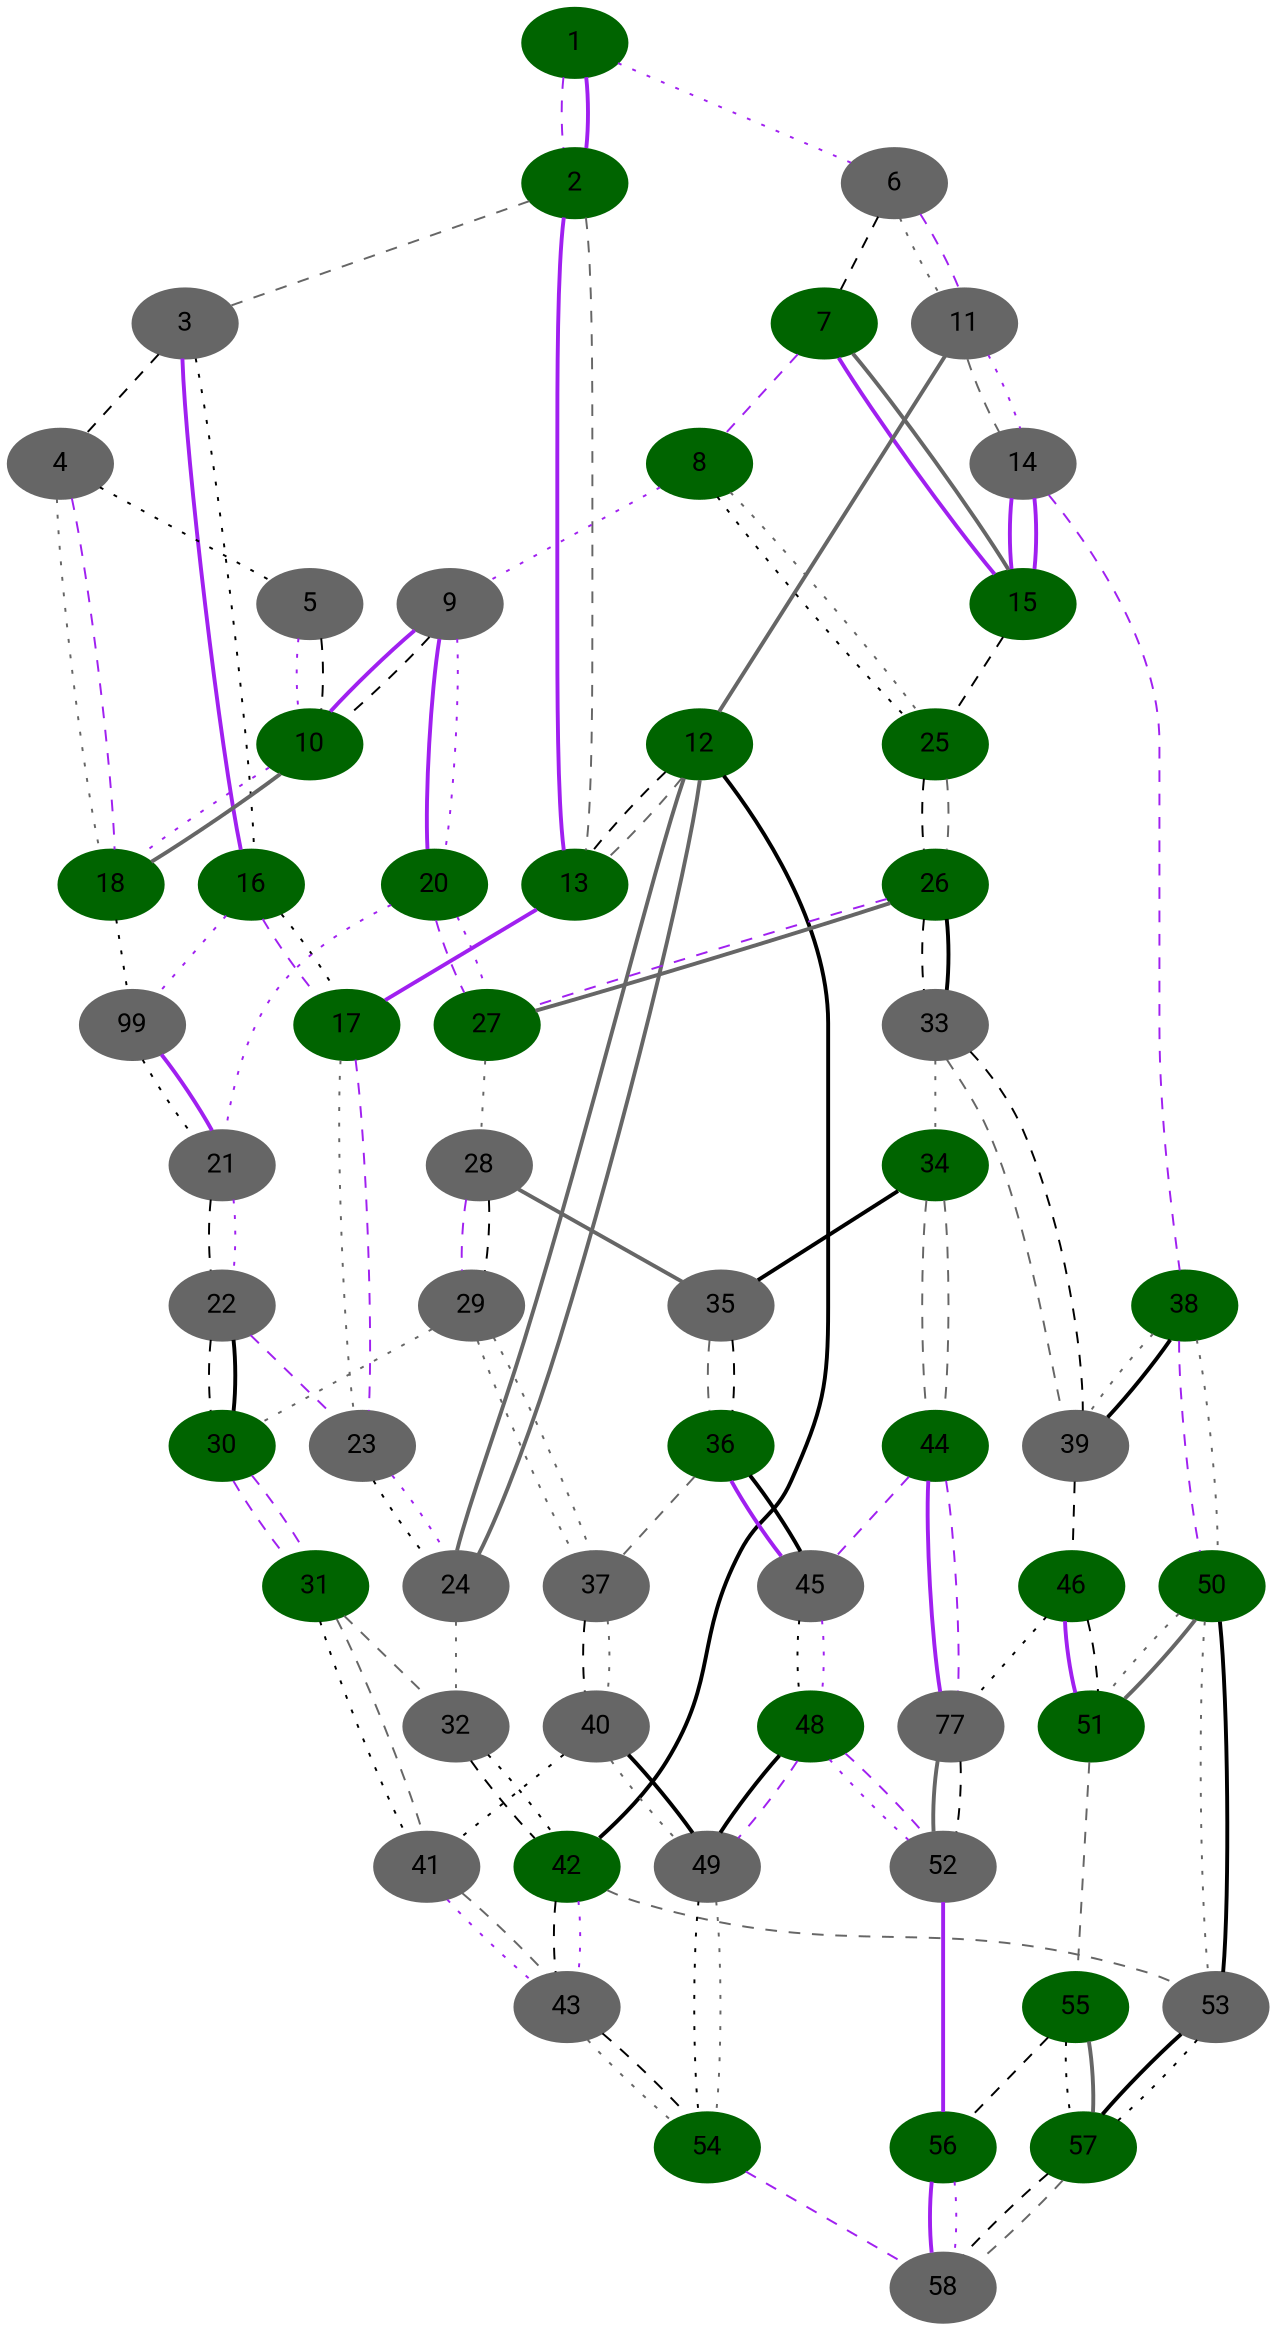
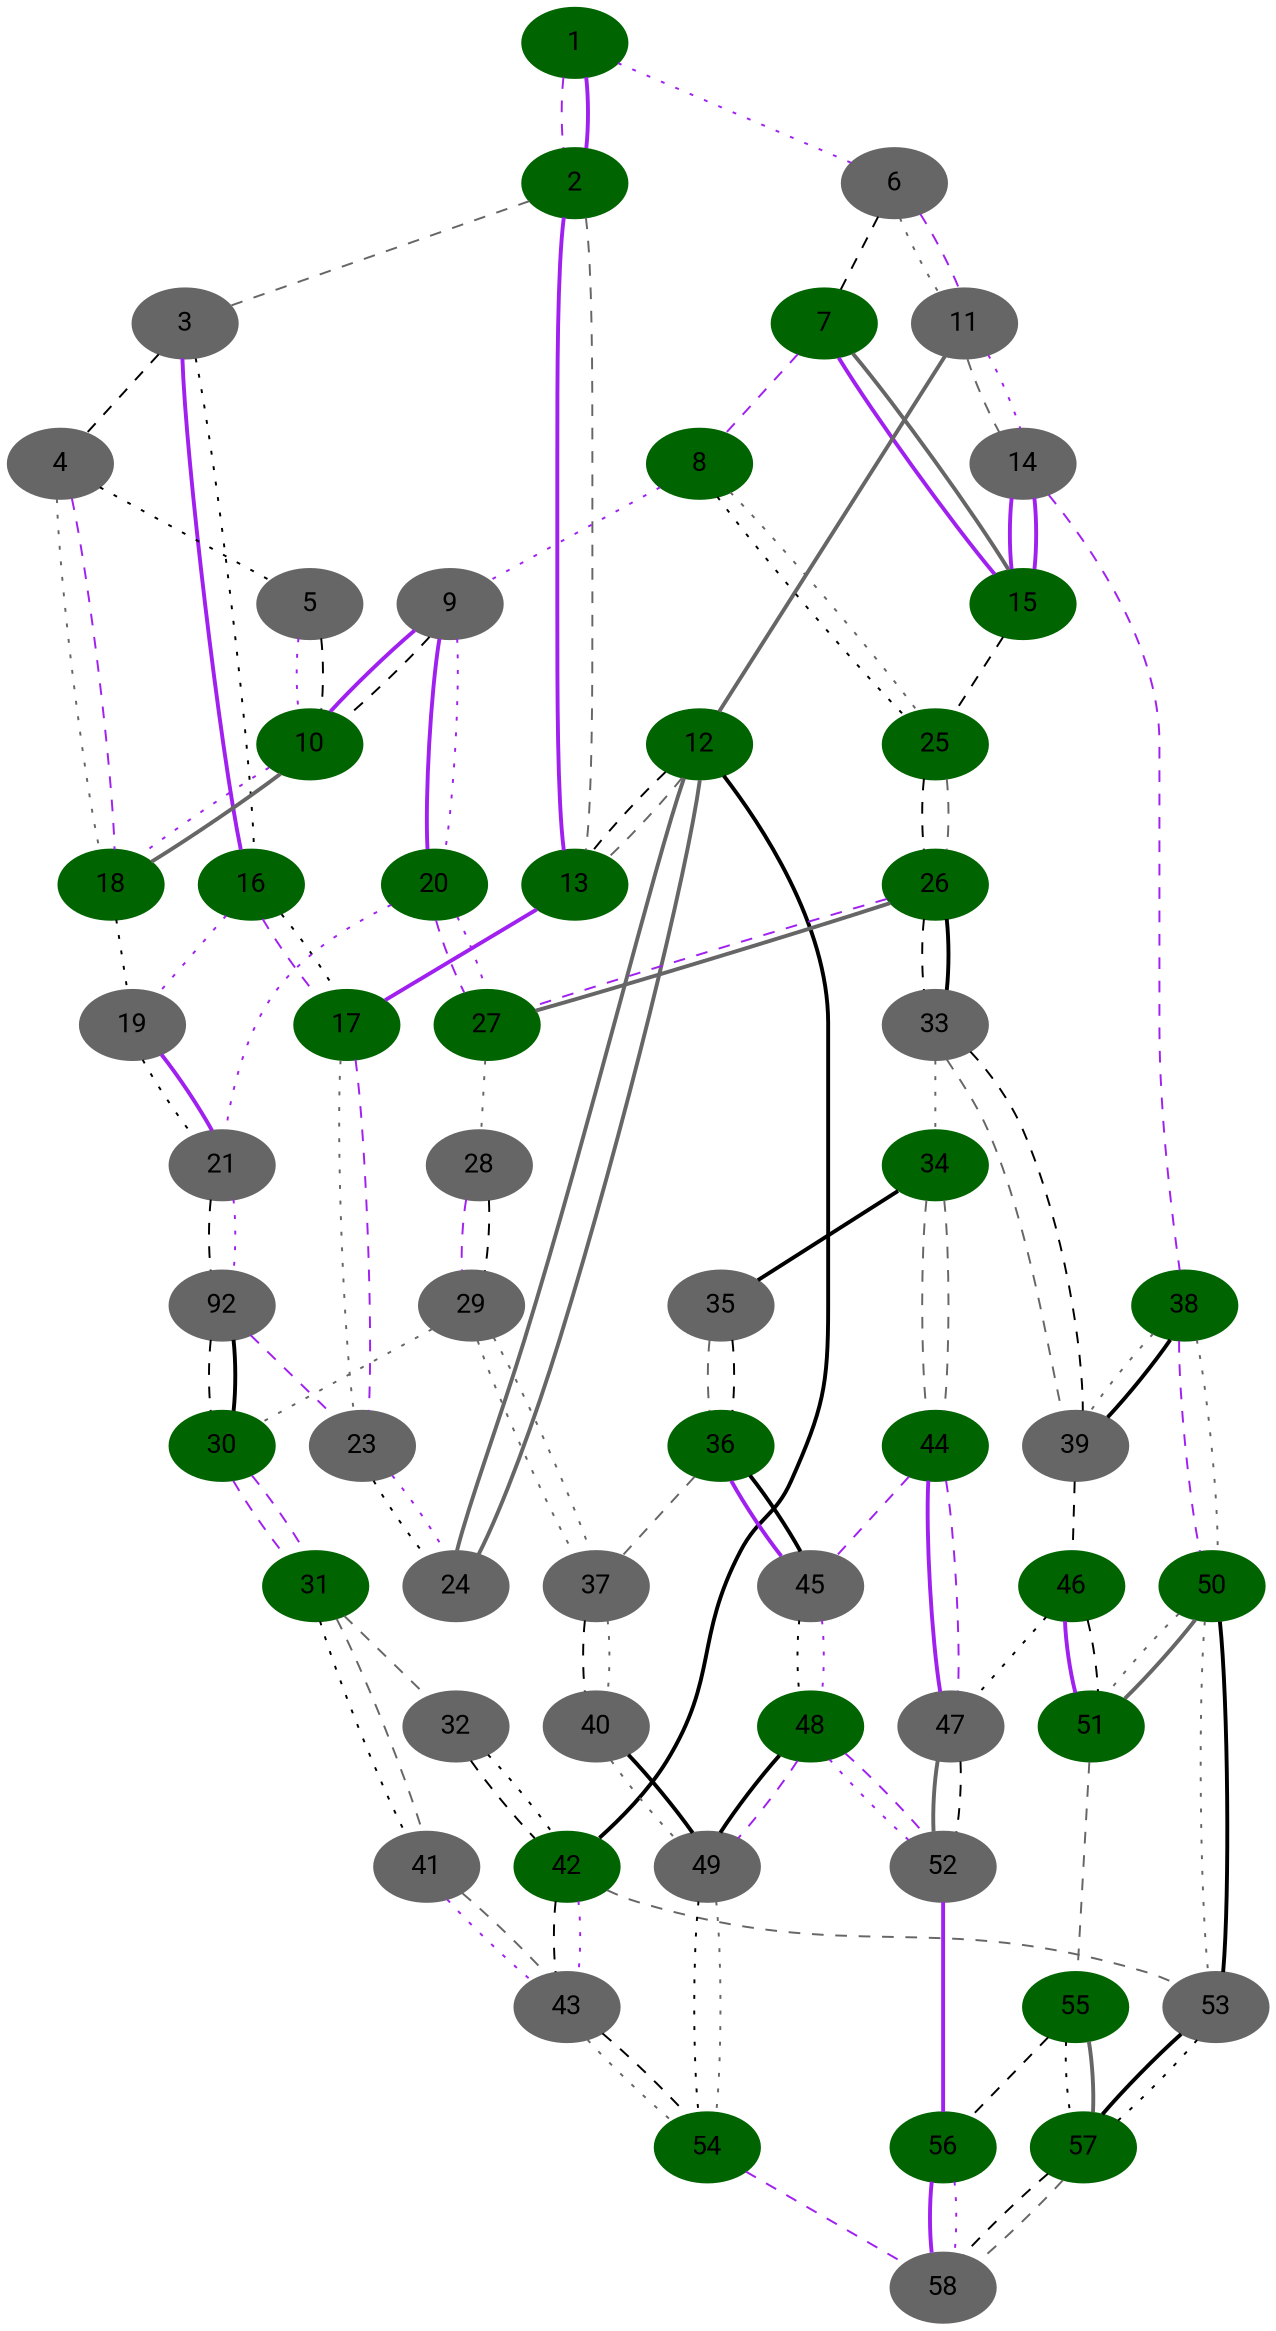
(133, 1025) -> (133, 1025)
(604, 1238) -> none
(222, 1306) -> (222, 1306)
(456, 1657) -> none
(951, 1726) -> (951, 1726)
(530, 1782) -> none
